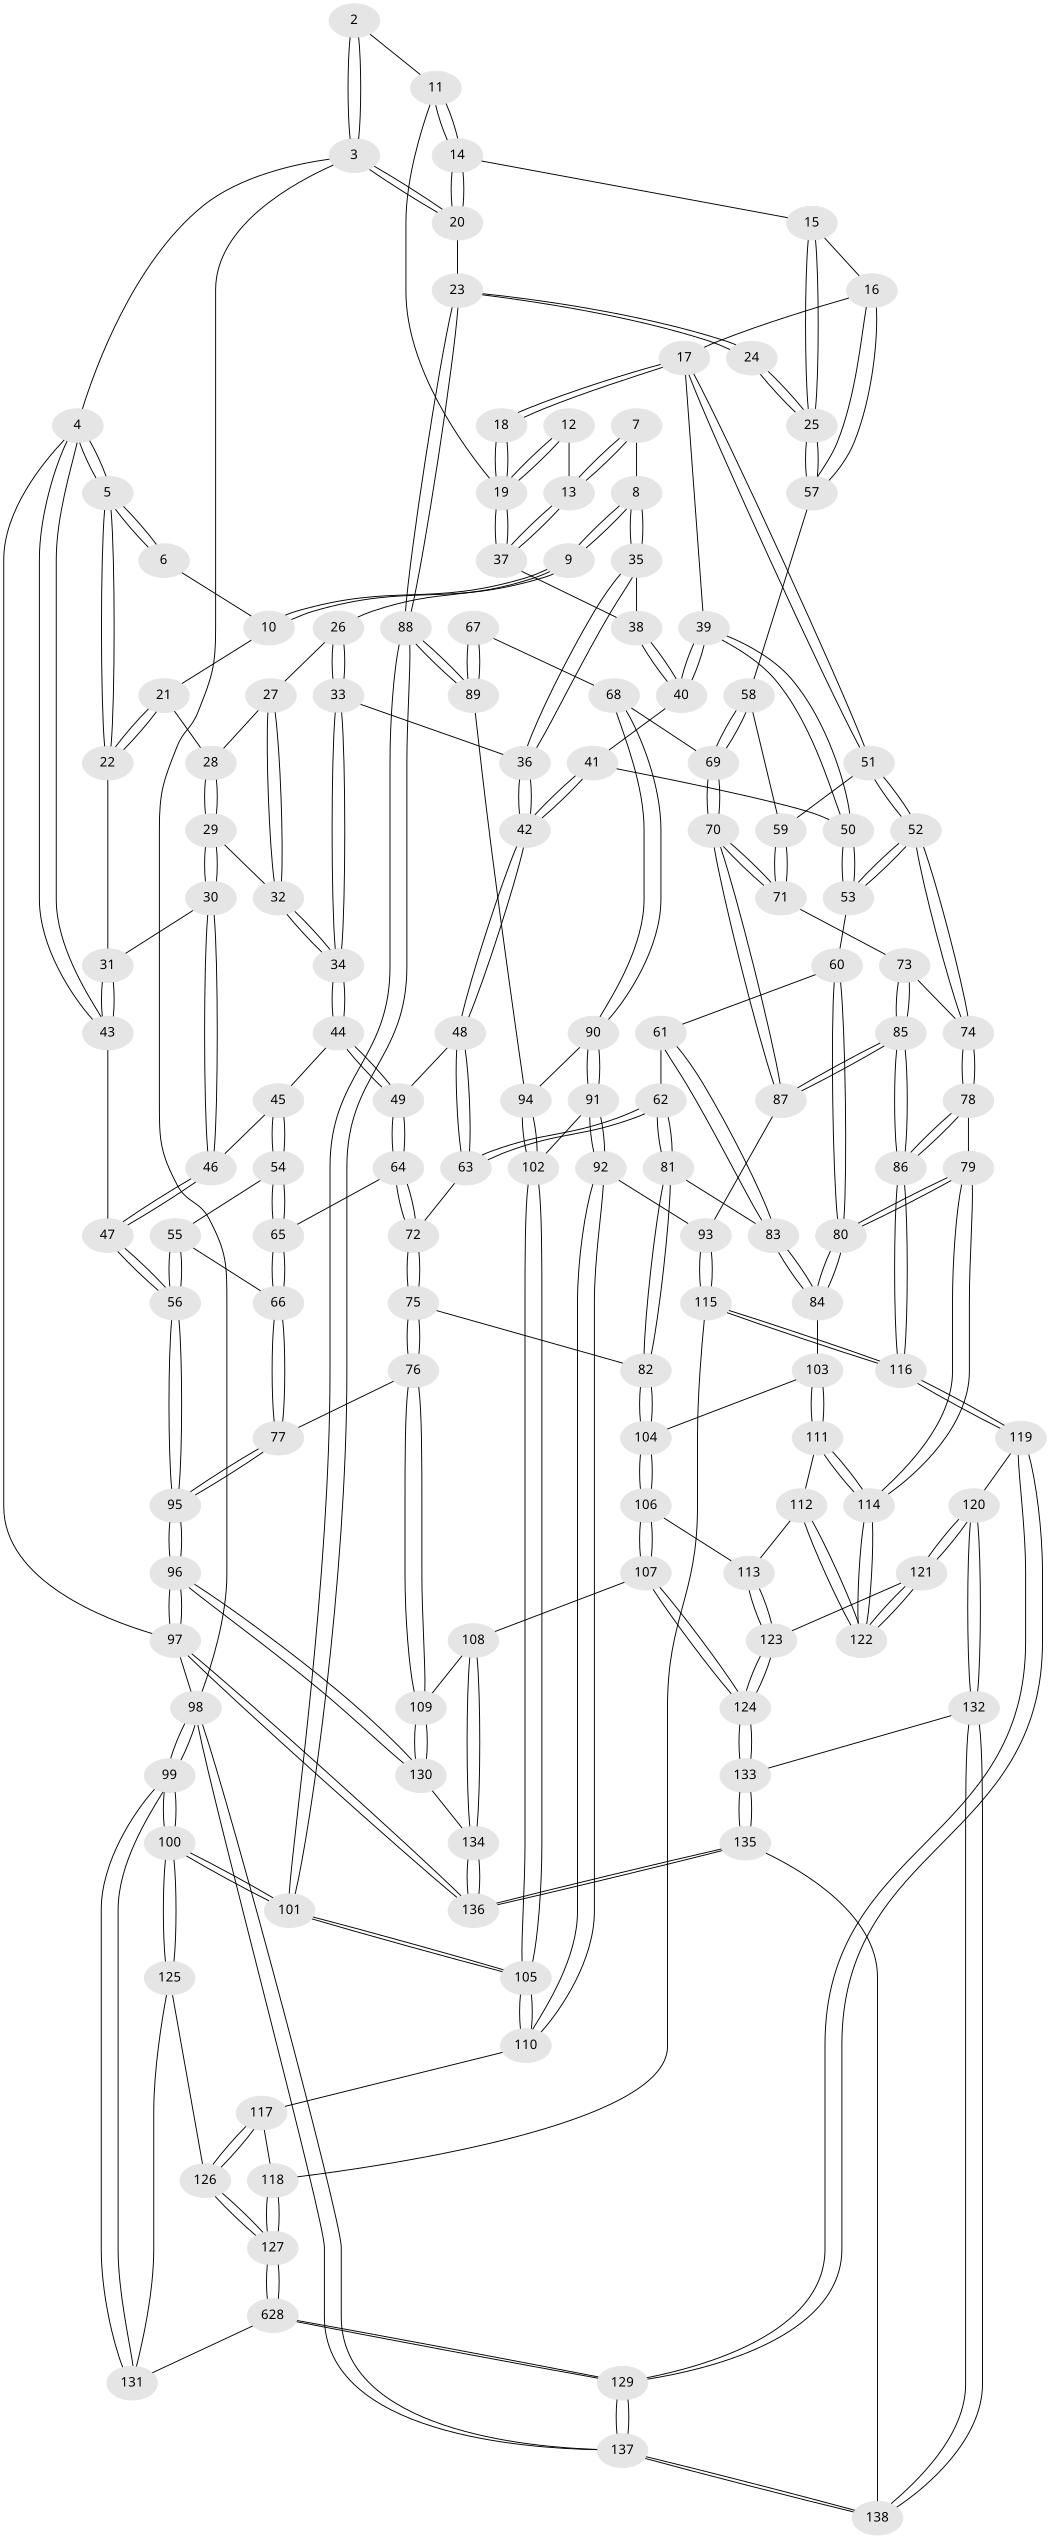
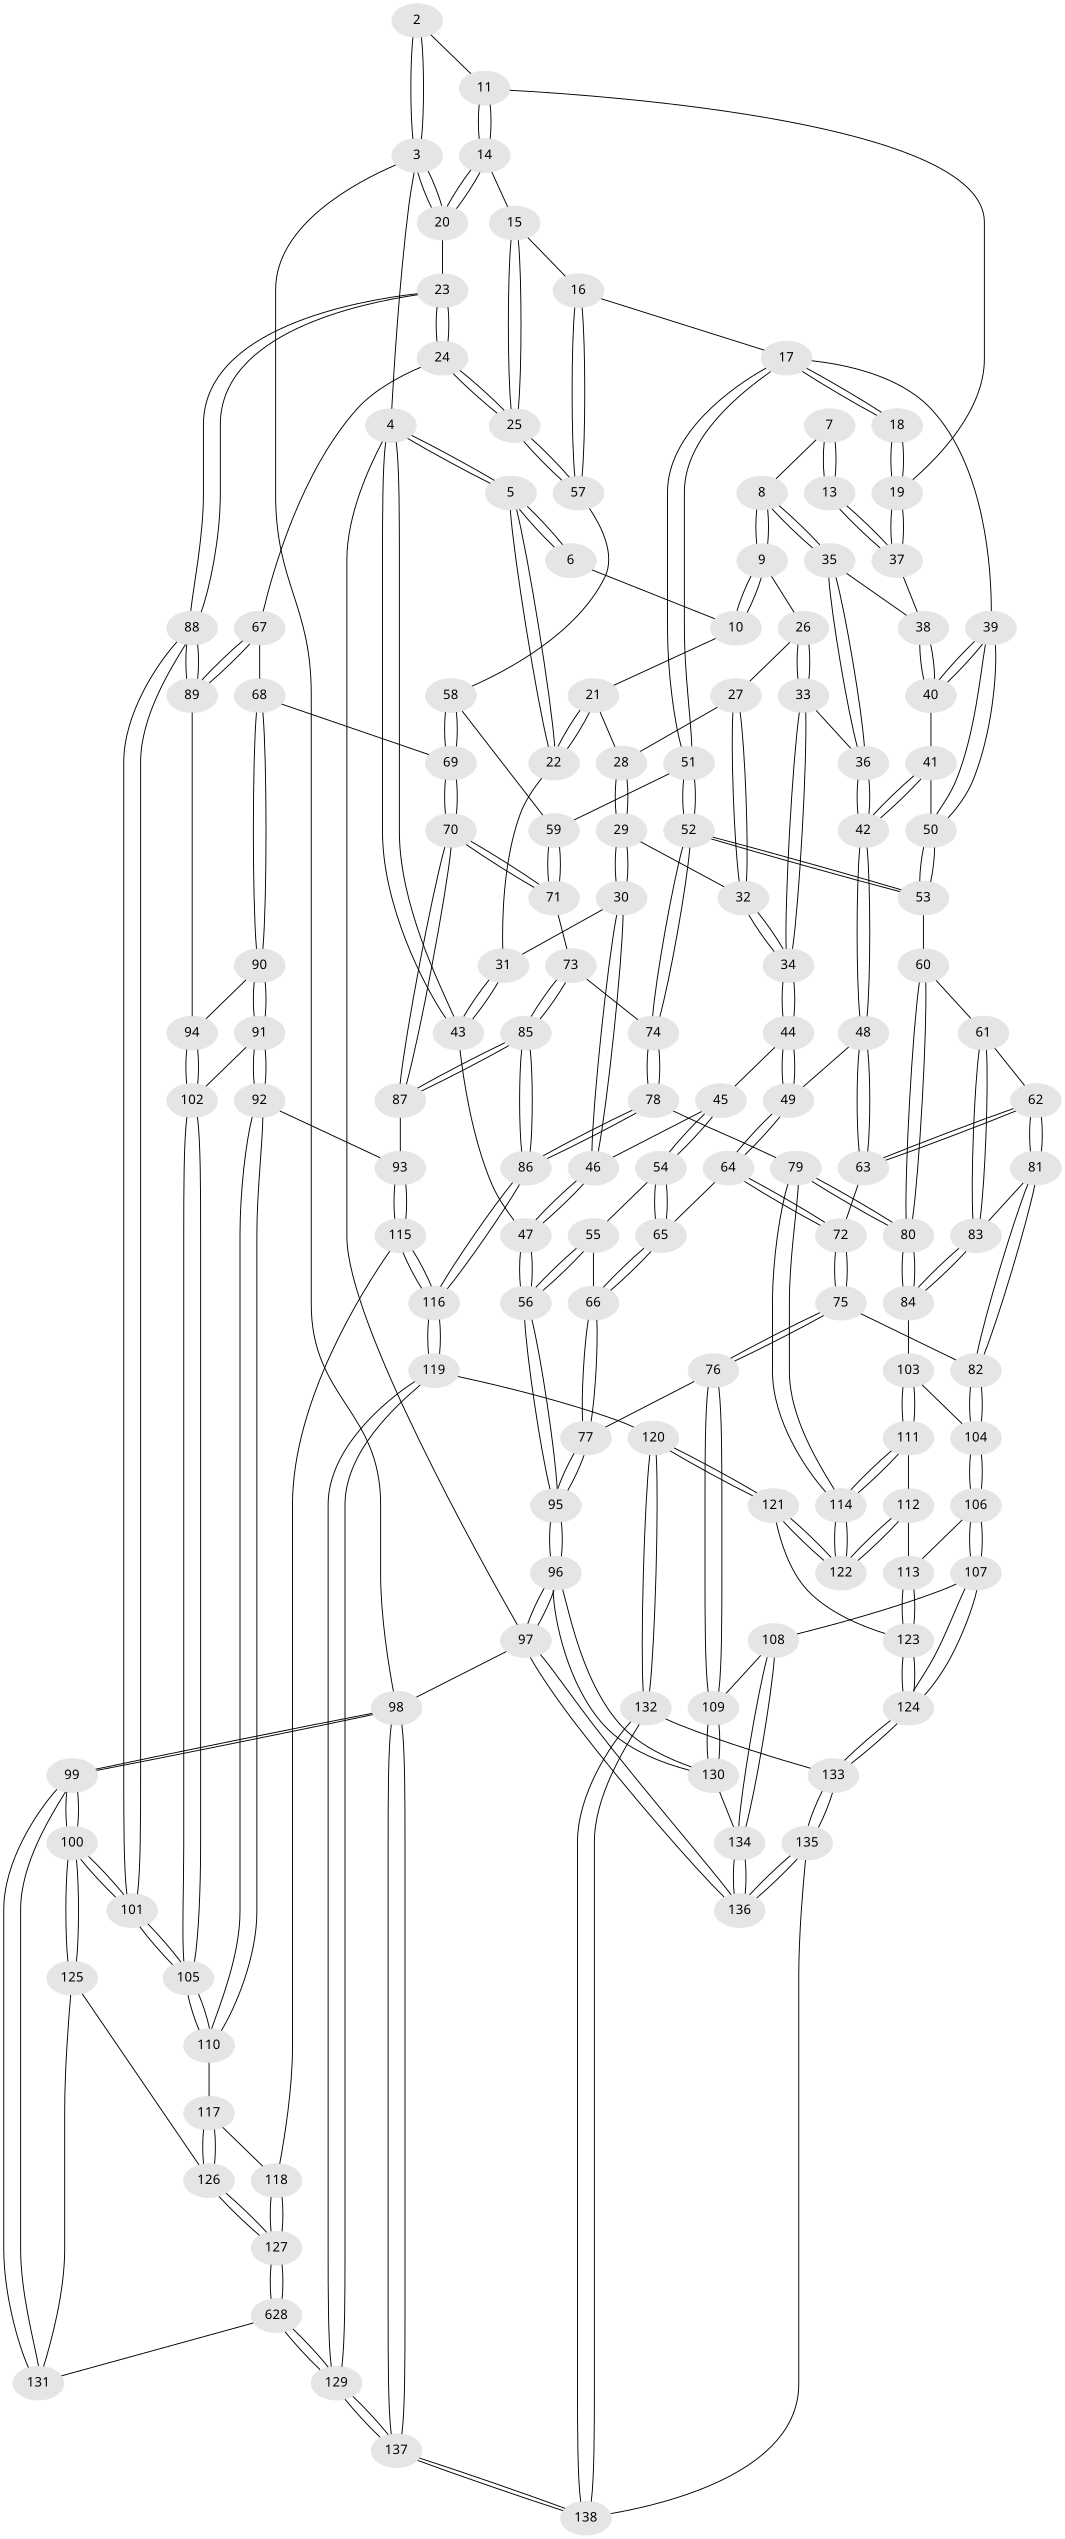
(569, 426) -> none
none -> (315, 470)
